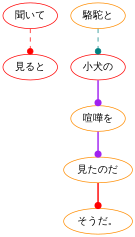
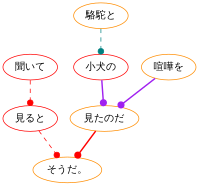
(98, 90) -> (102, 90)
none -> (47, 142)
